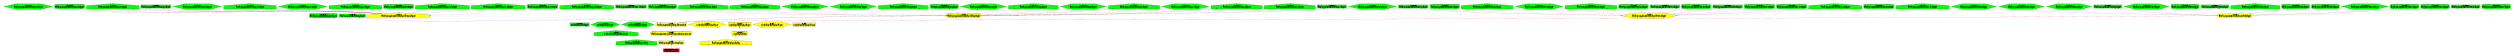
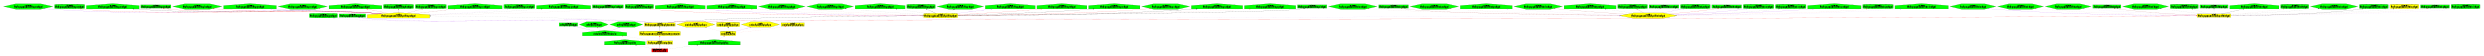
(442, 7) -> (431, 7)
(1083, 7) -> (1062, 7)
(1445, 7) -> (1434, 7)
(2296, 7) -> none
(2435, 7) -> (2404, 7)
(580, 25) -> (568, 25)
(726, 43) -> (714, 43)
